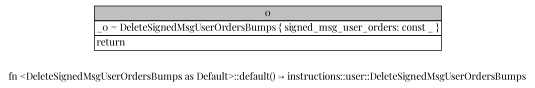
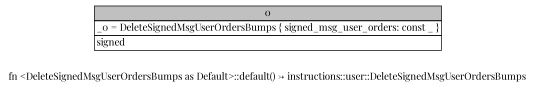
(111, 43) -> (111, 43)
